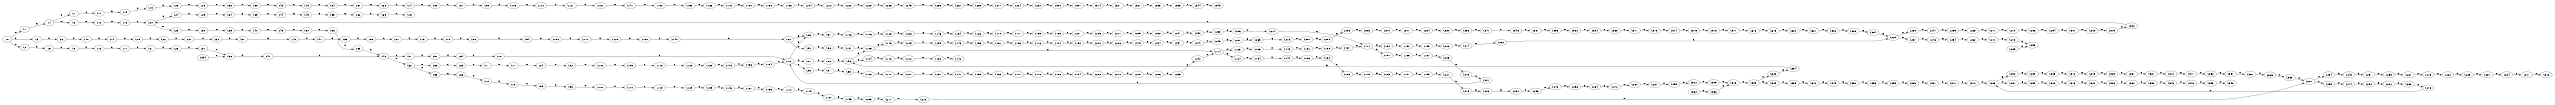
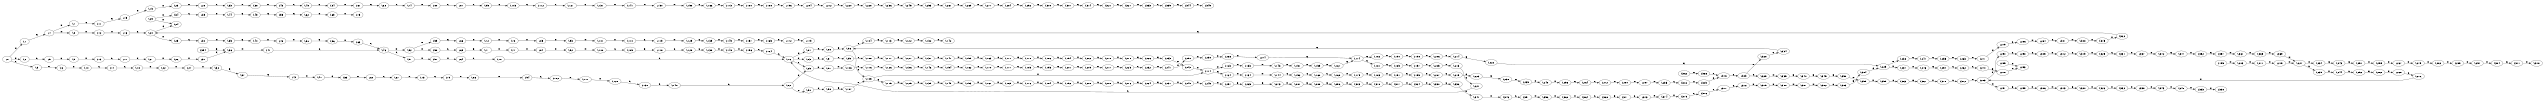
(189, 15) -> (162, 22)
(829, 98) -> none
